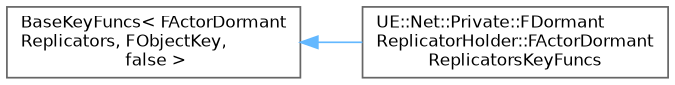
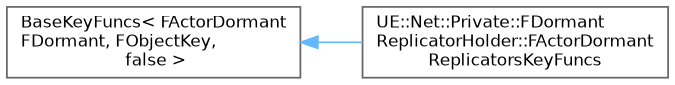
(154, 42) -> (154, 42)
